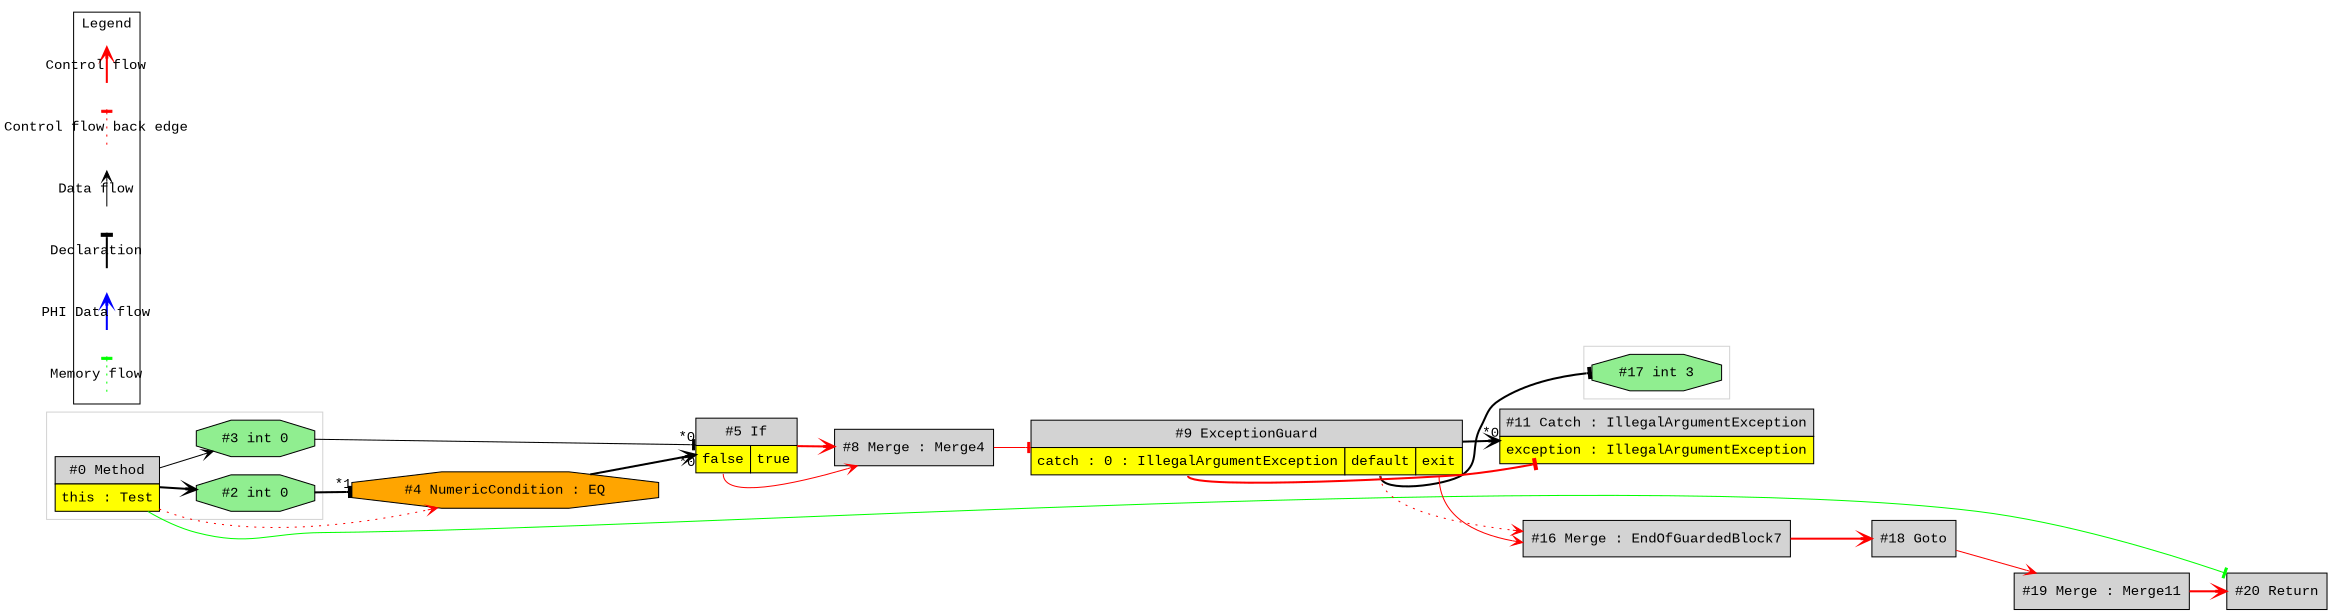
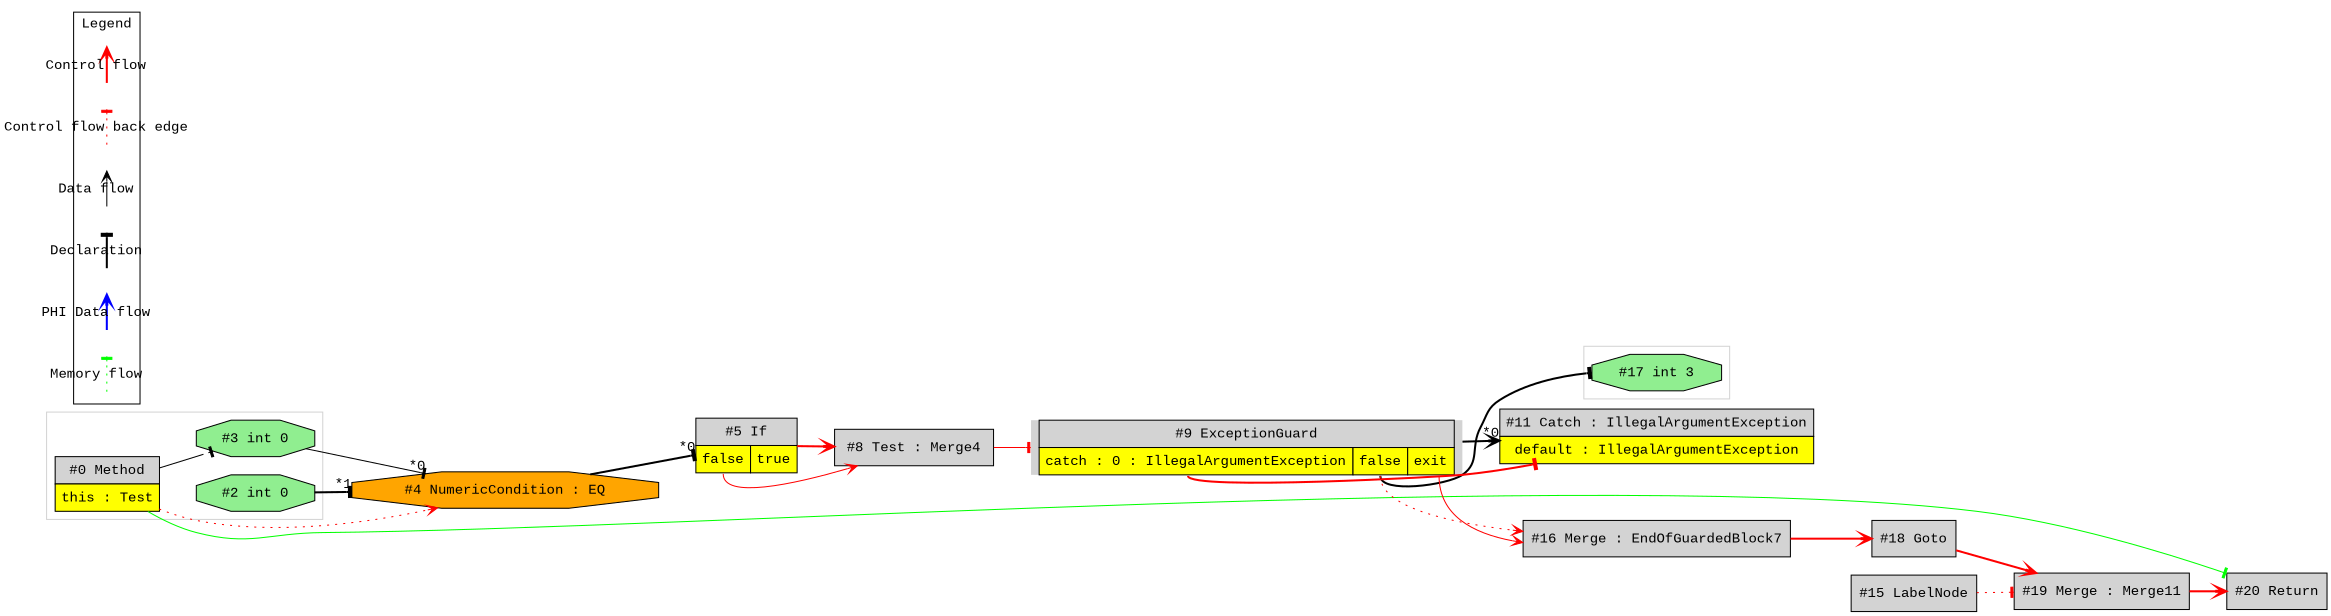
(503, 442) -> (363, 461)
(914, 448) -> (914, 448)
(1657, 450) -> (1657, 450)
(181, 461) -> (181, 461)
(1380, 461) -> (1380, 461)
(641, 465) -> (641, 465)
(173, 488) -> none
(1991, 560) -> (1991, 560)
none -> (1914, 593)
